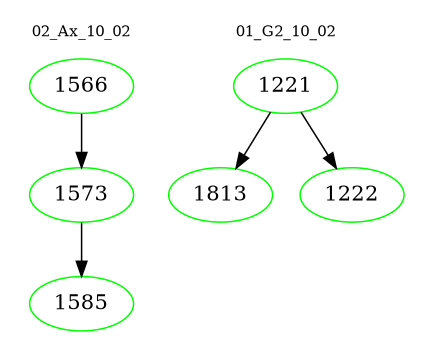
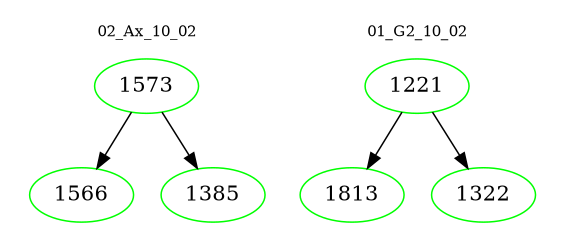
(82, 133) -> (118, 134)
(352, 195) -> (484, 195)
(82, 304) -> (213, 195)
